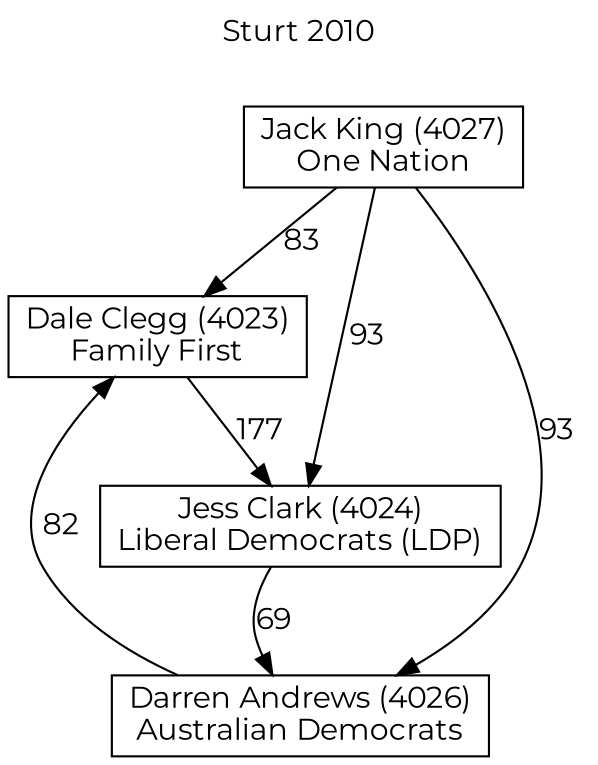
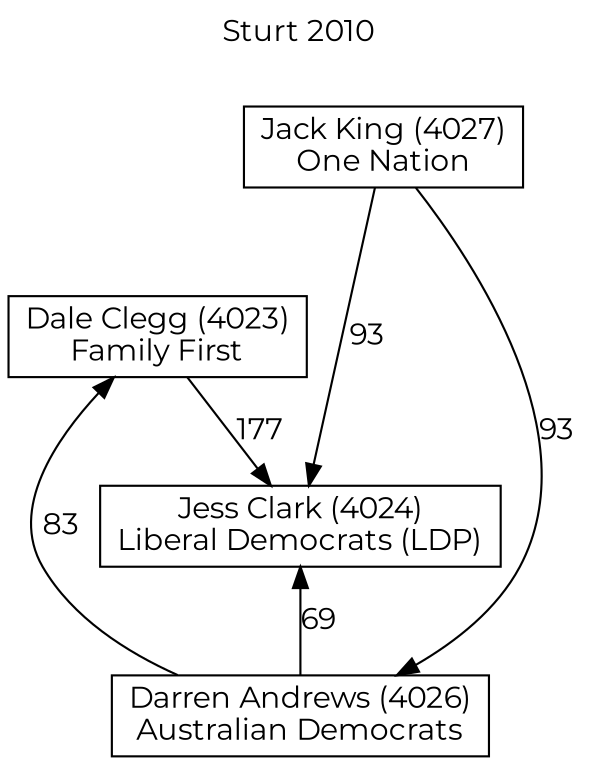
(279, 235) -> none
(62, 526) -> (62, 526)
(254, 610) -> (300, 632)
